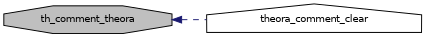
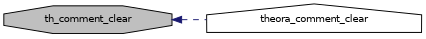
(88, 20) -> (88, 20)
